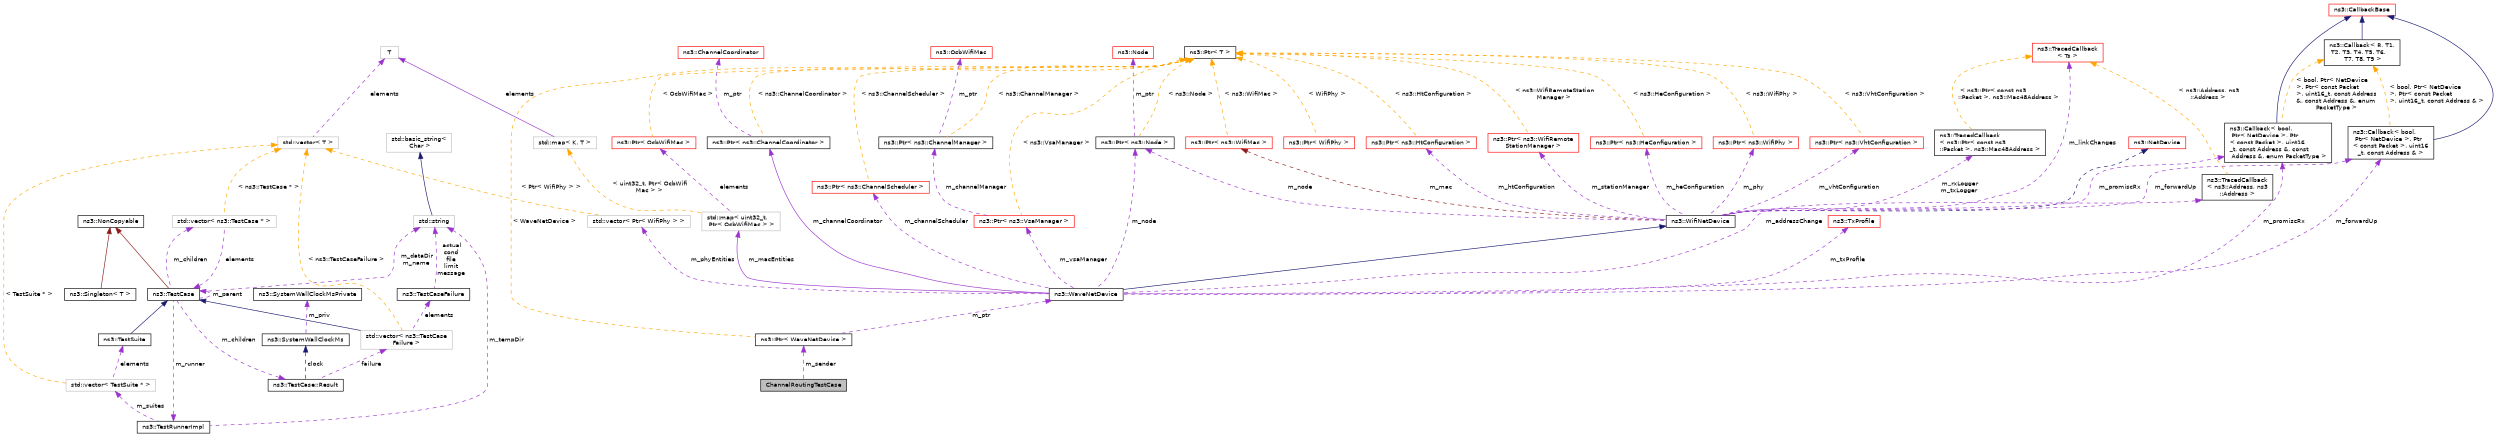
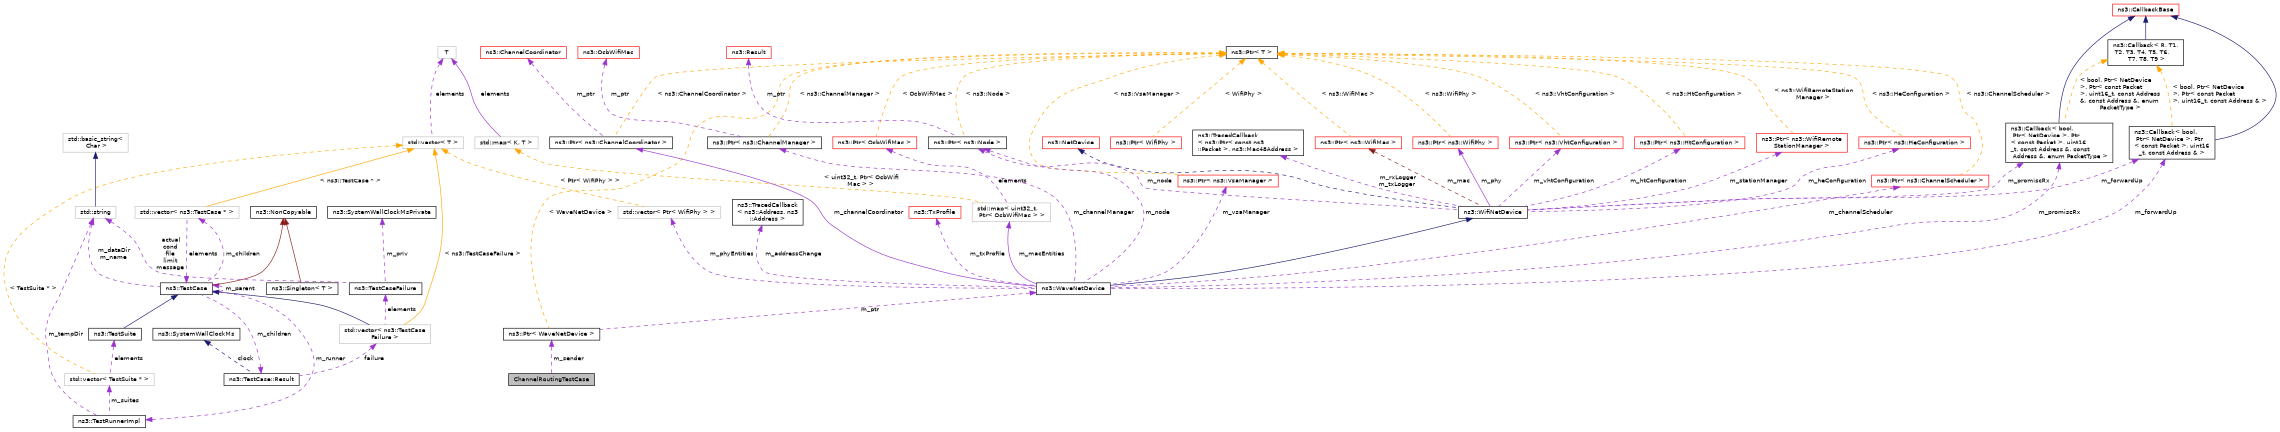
(1133, 53) -> (749, 53)
(2068, 53) -> none
(237, 173) -> (307, 178)
(1733, 188) -> (1476, 180)
(944, 200) -> (966, 174)
(306, 275) -> (441, 245)
(307, 316) -> (384, 254)
